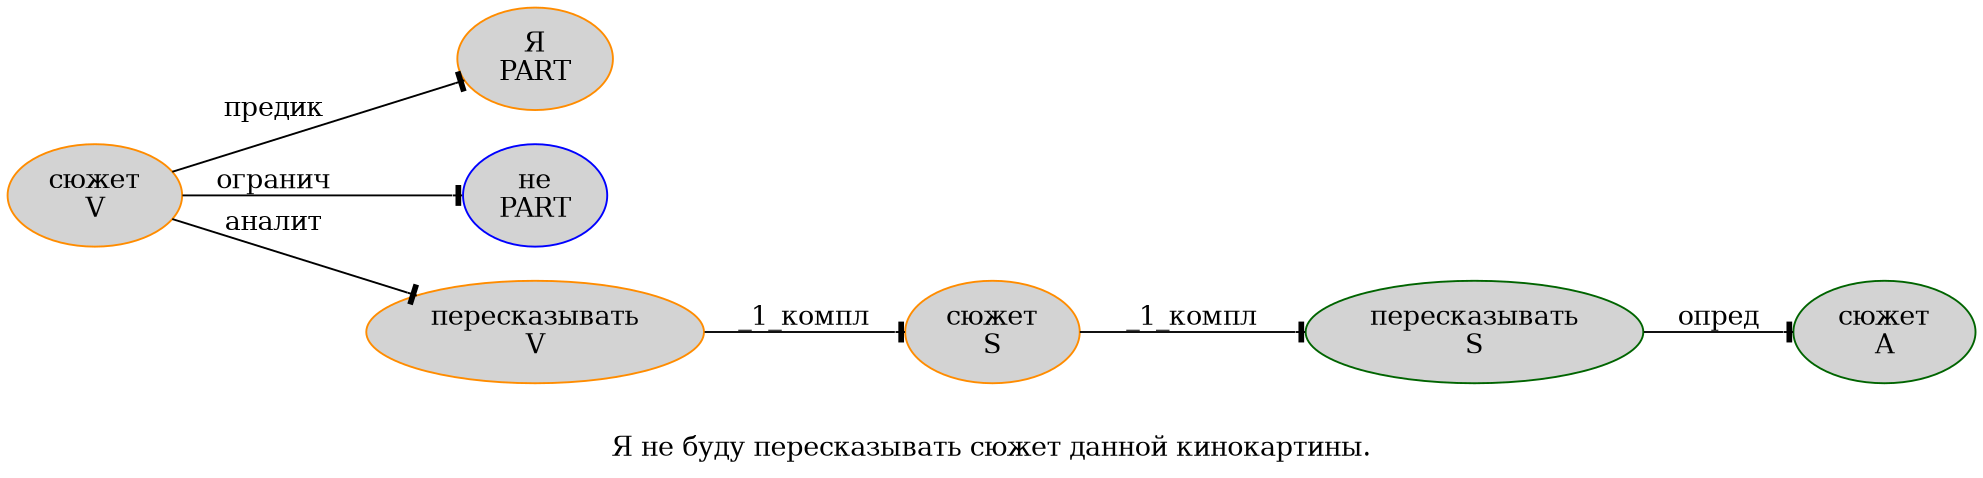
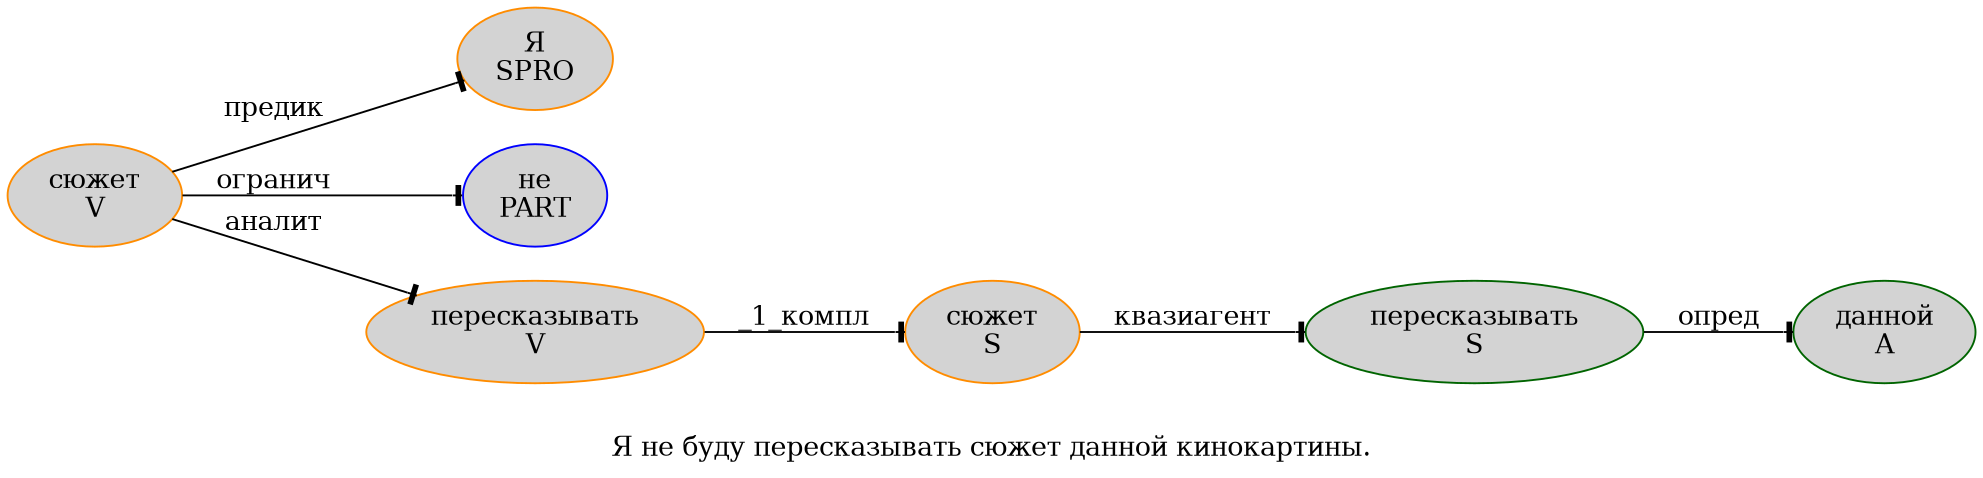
(535, 59) -> (535, 59)
(1193, 318) -> (1193, 318)
(1884, 332) -> (1884, 332)
